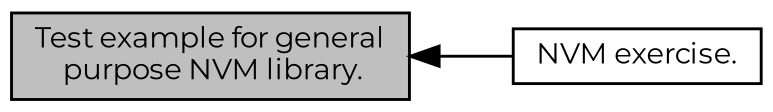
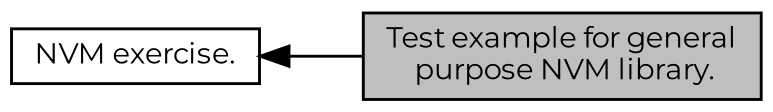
(477, 56) -> (326, 56)
